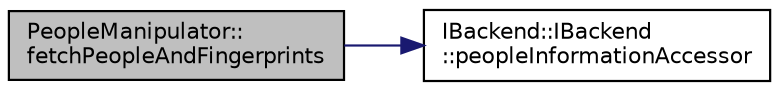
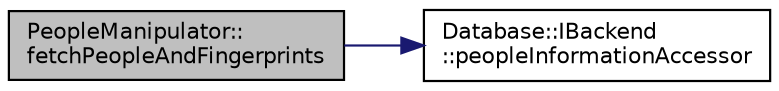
(597, 45) -> (597, 45)
